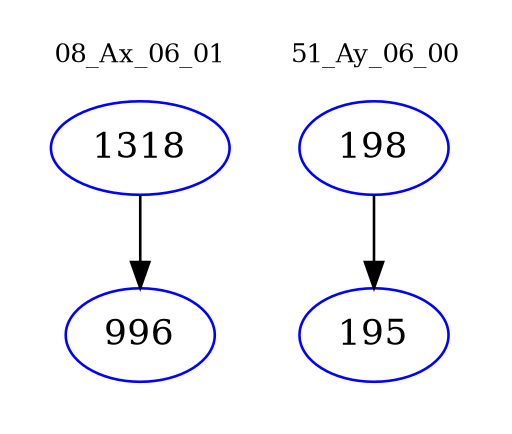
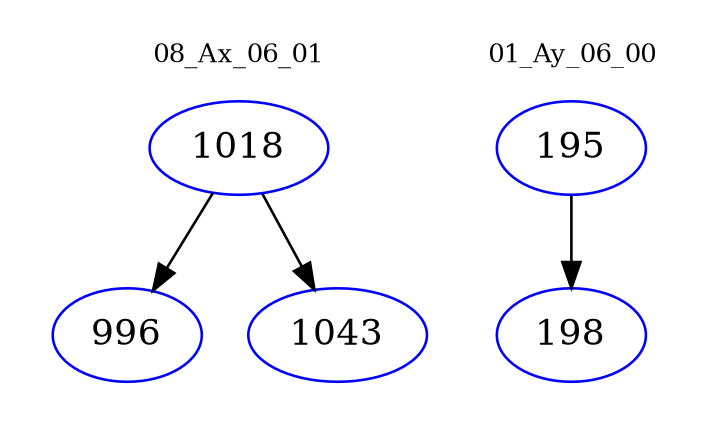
(375, 56) -> (573, 56)
(140, 148) -> (239, 148)
(374, 229) -> (571, 229)
none -> (338, 335)
